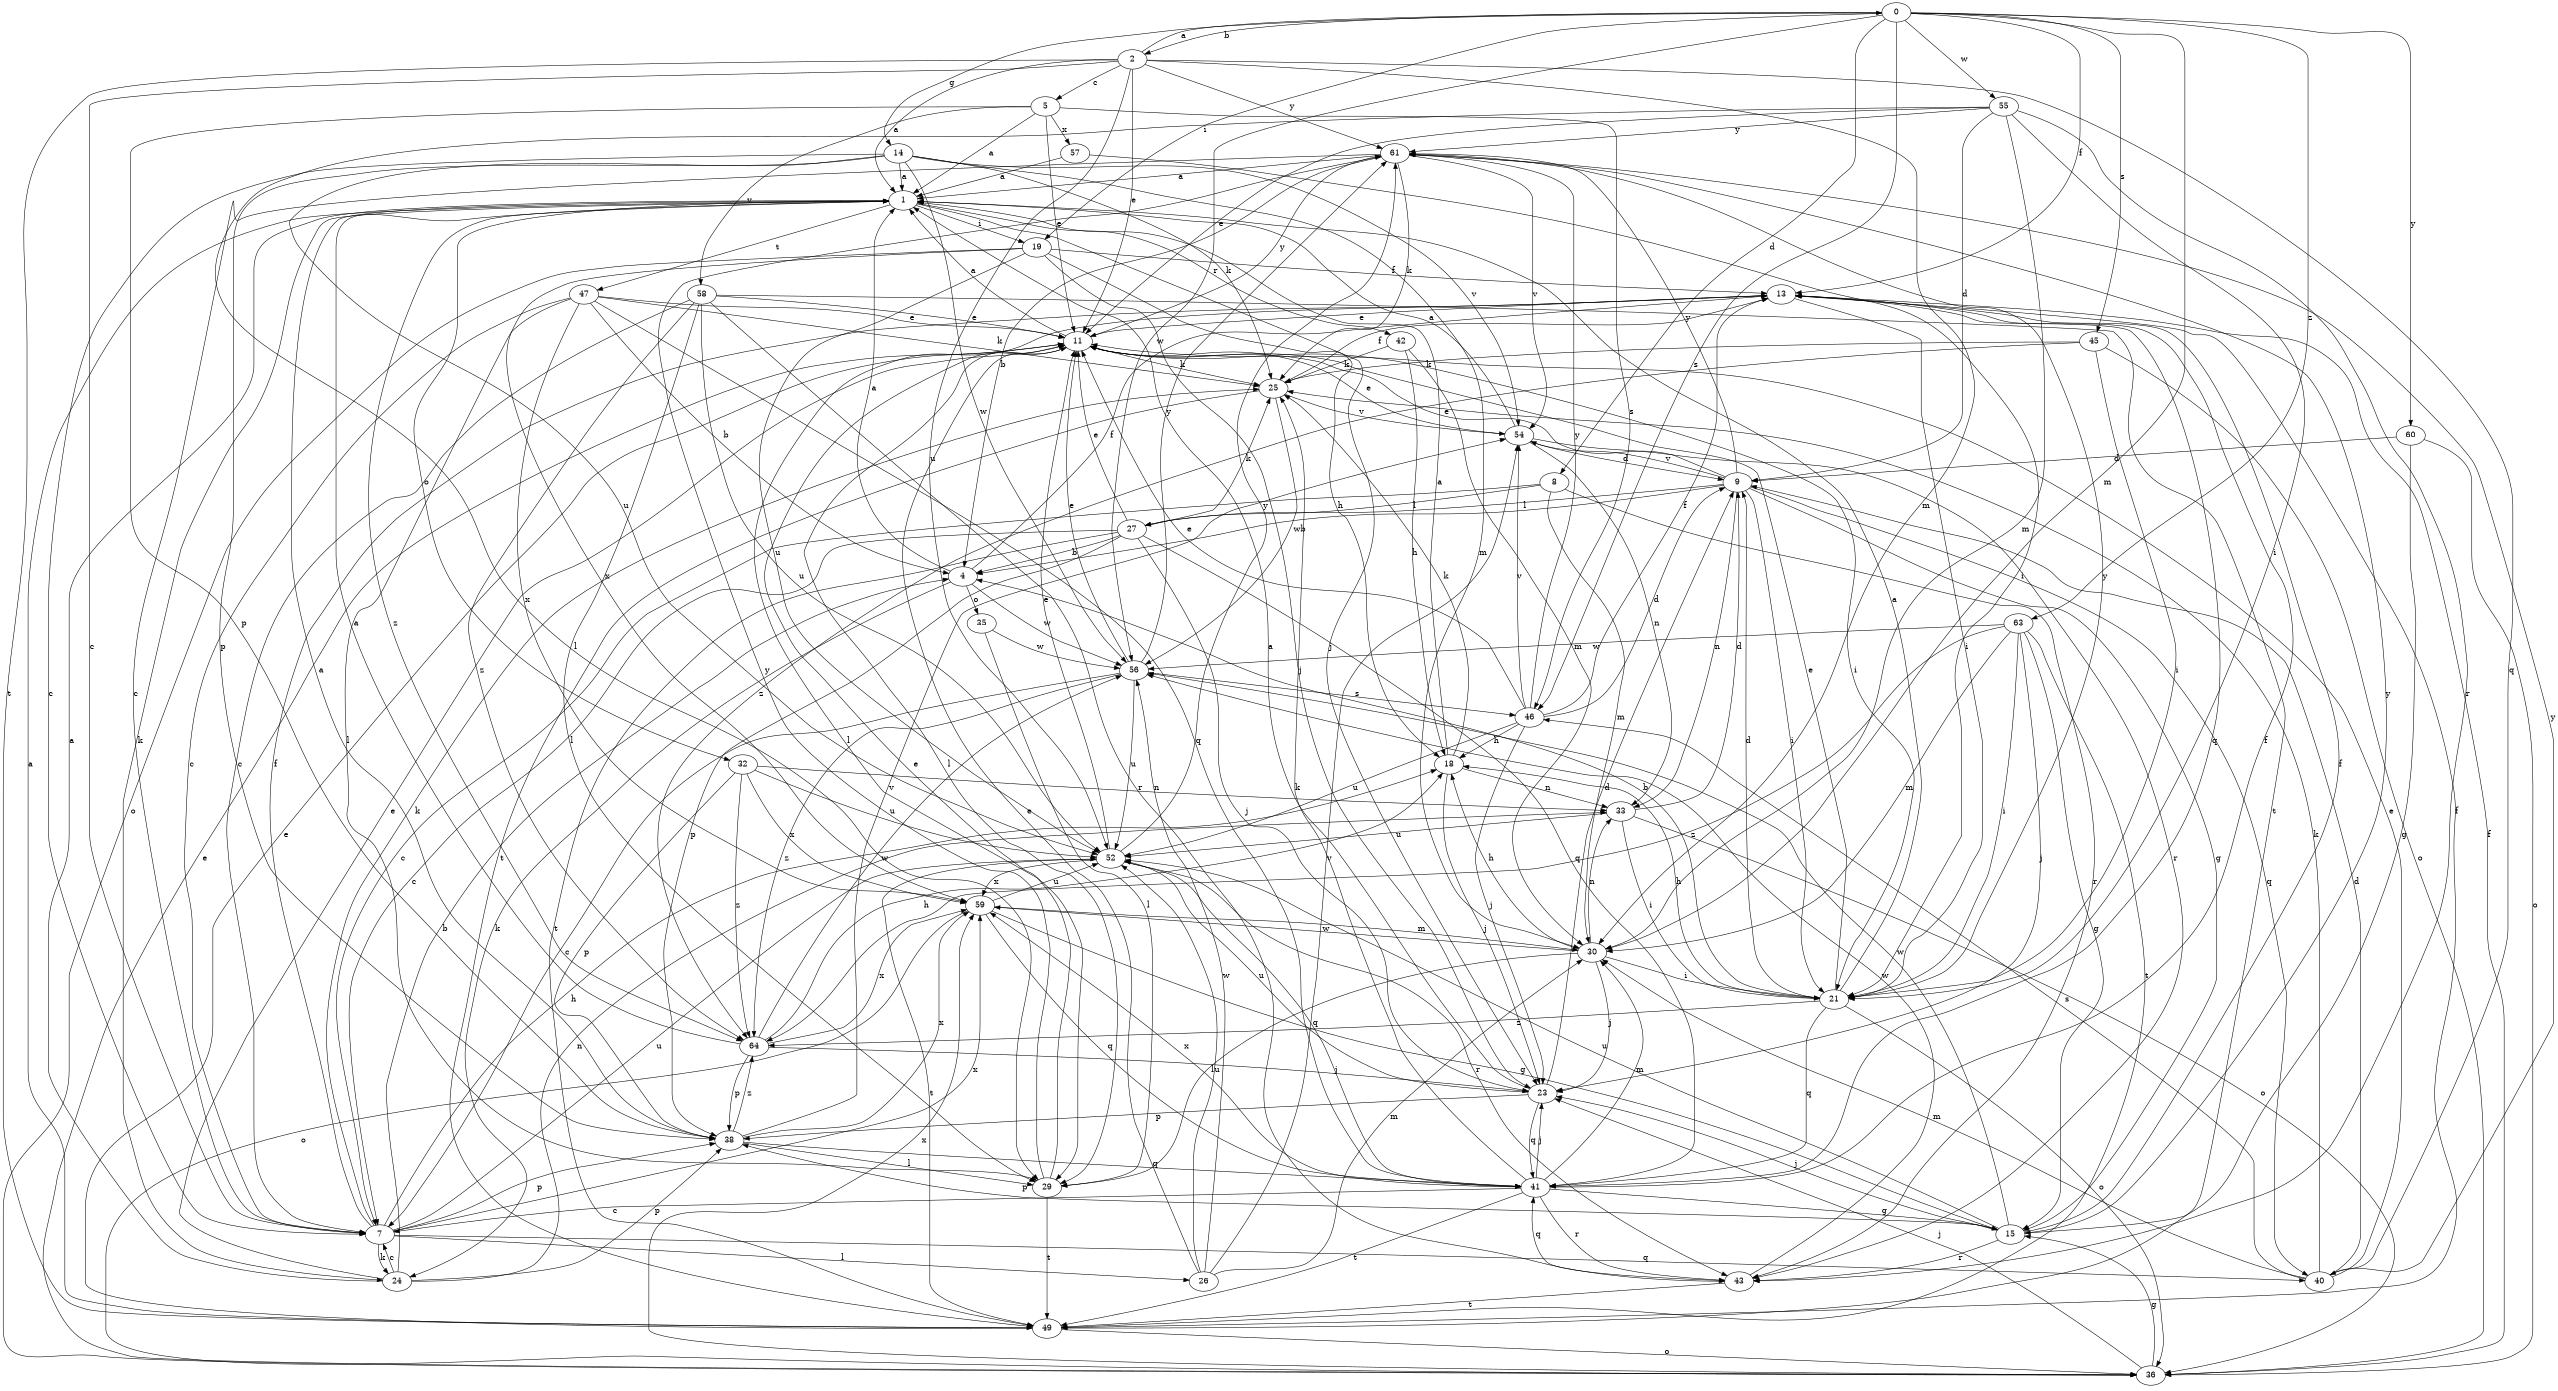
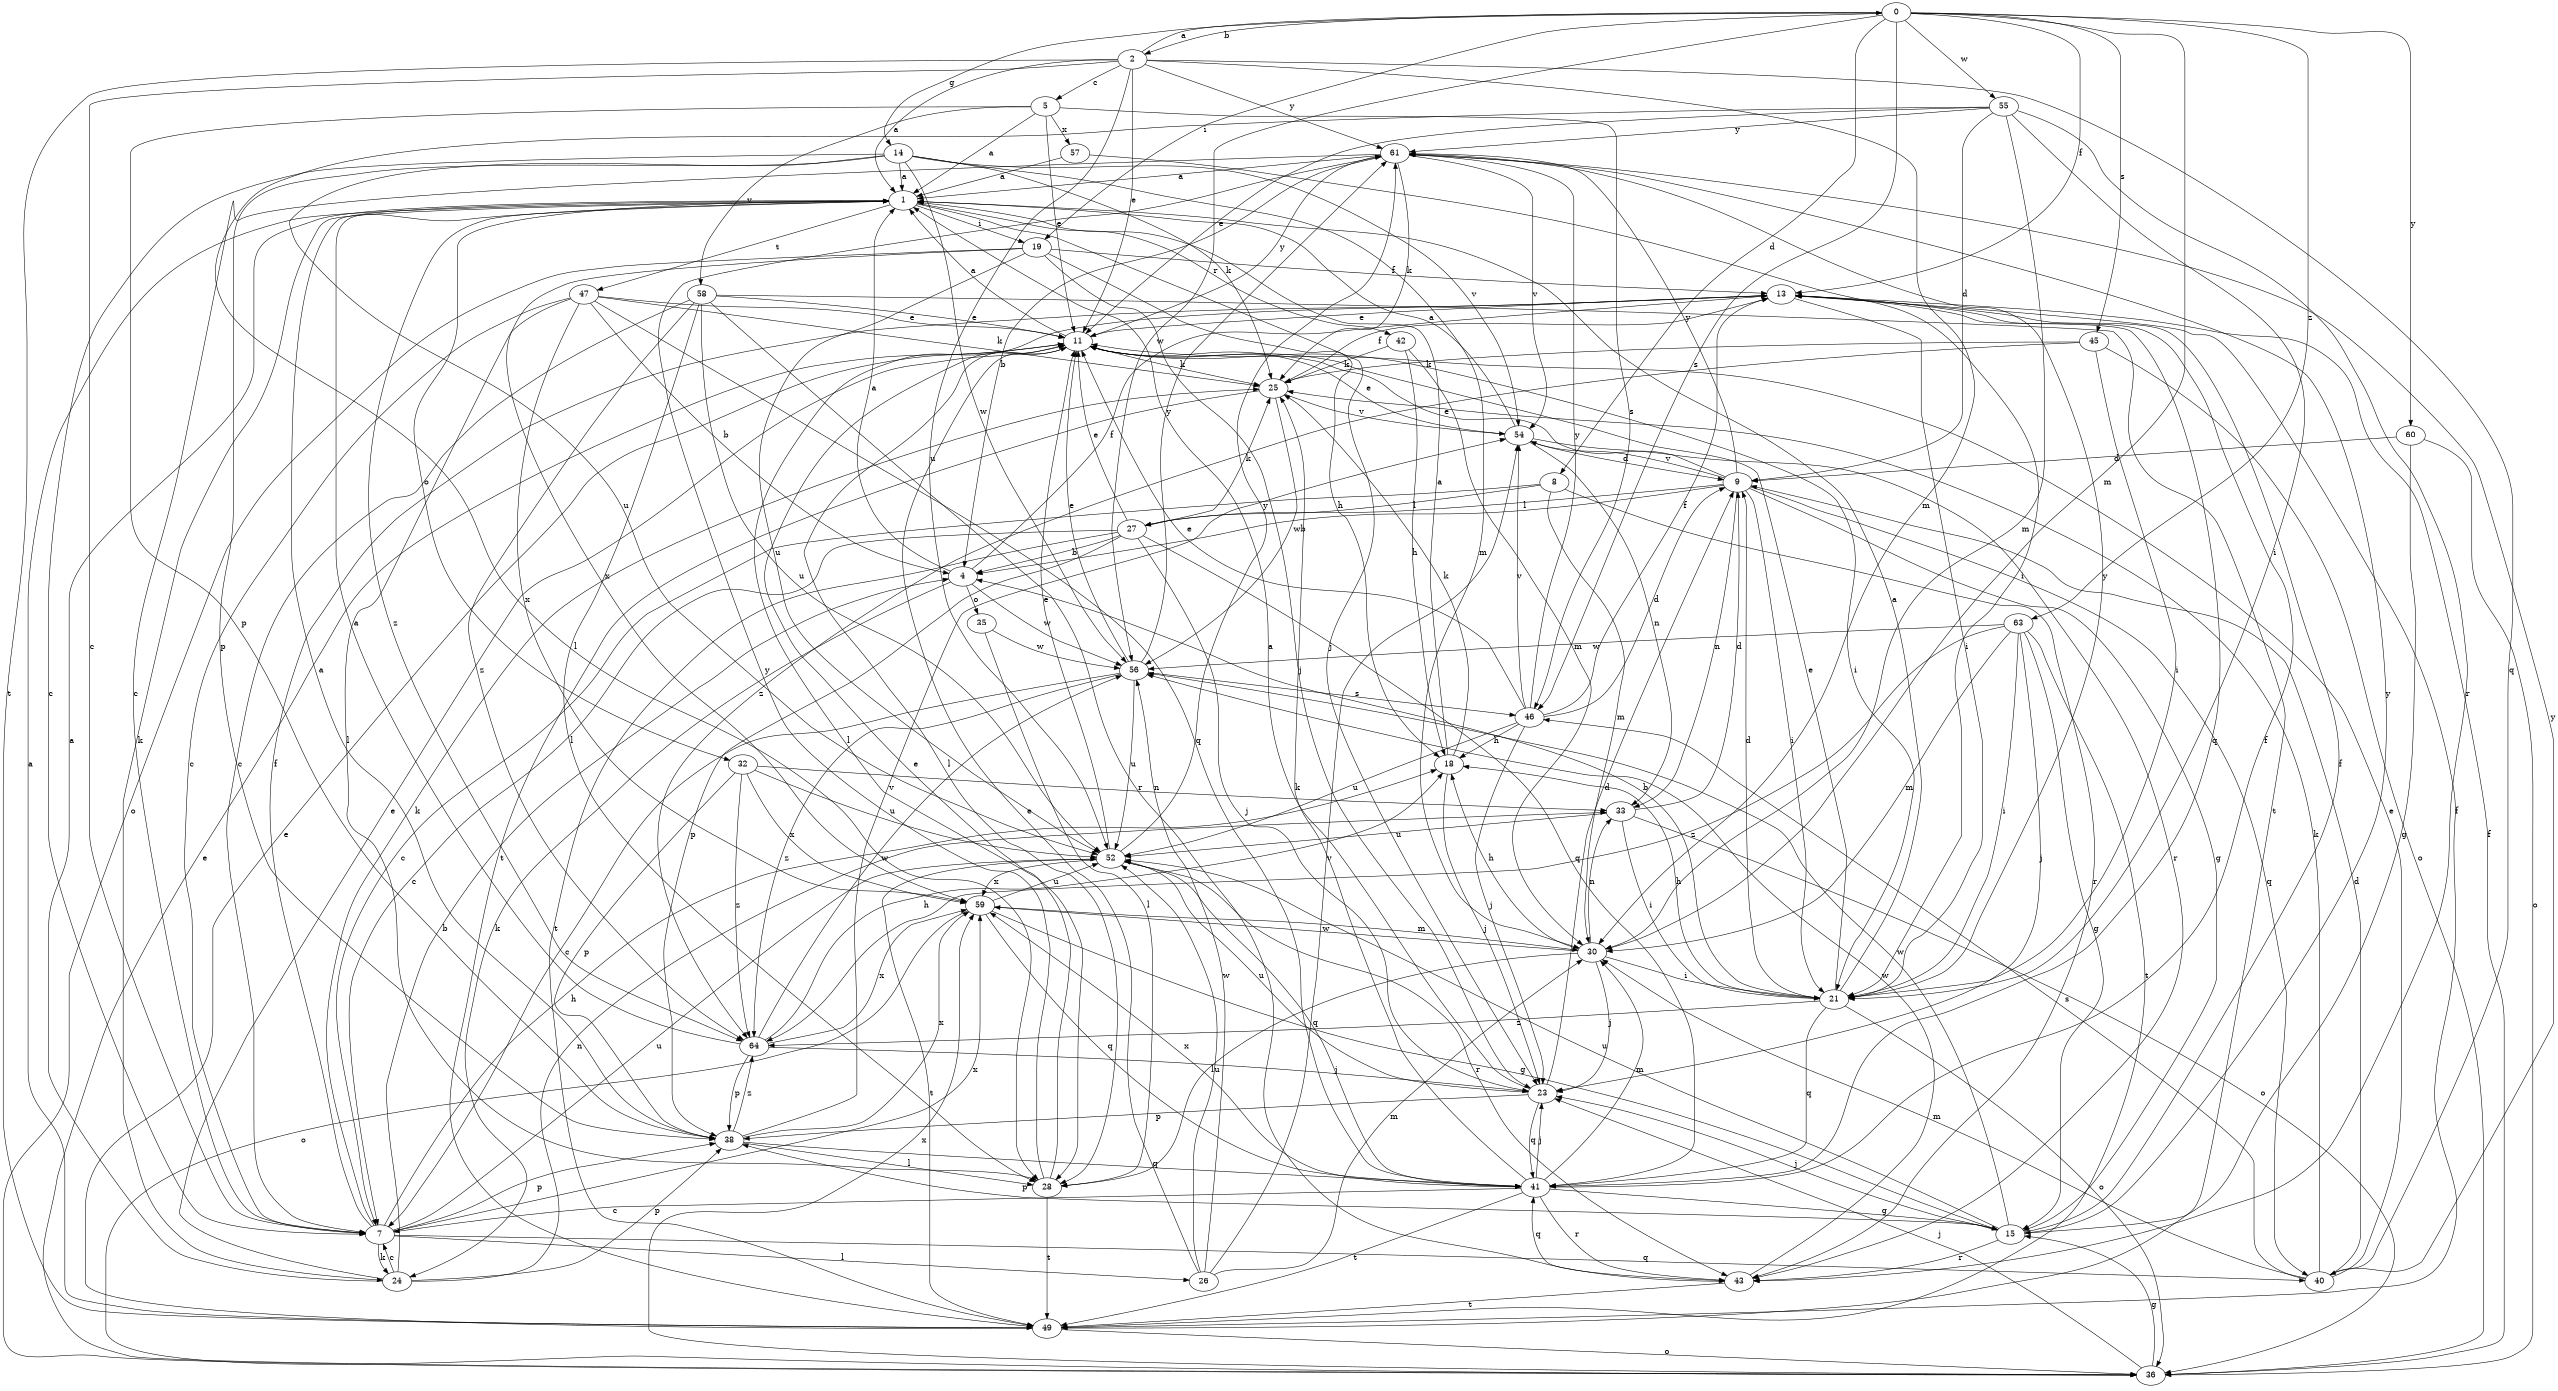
(1539, 789) -> none
(1047, 1188) -> (1047, 1188)
